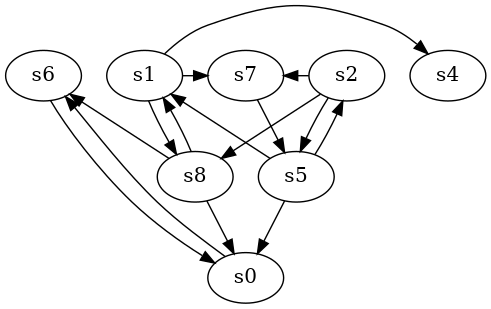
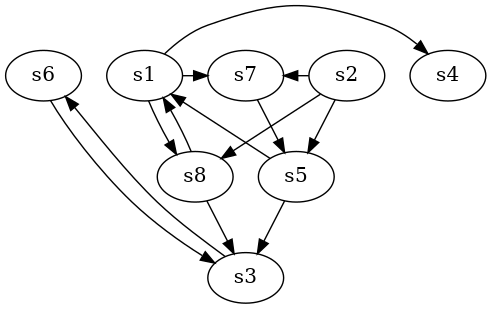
(125, 130) -> none
(327, 135) -> none
(246, 278) -> (246, 278)
